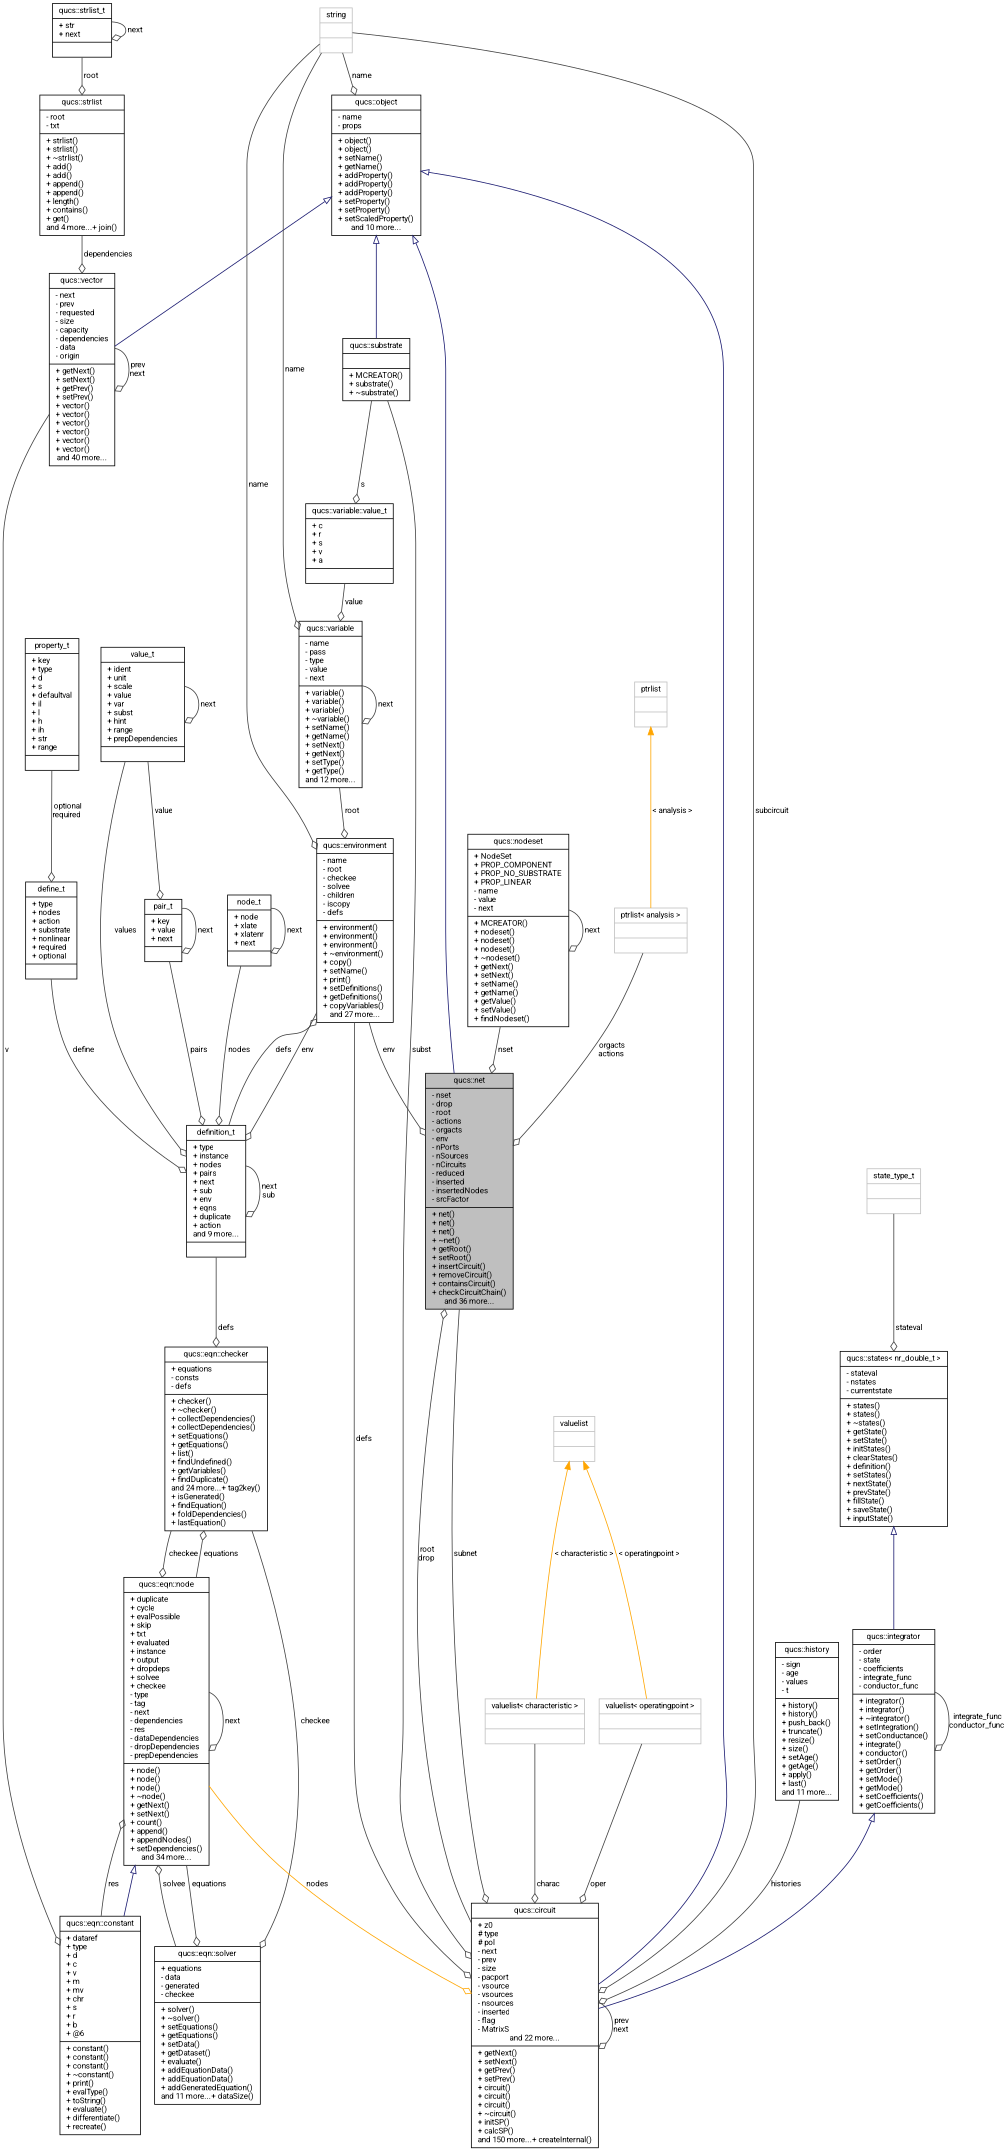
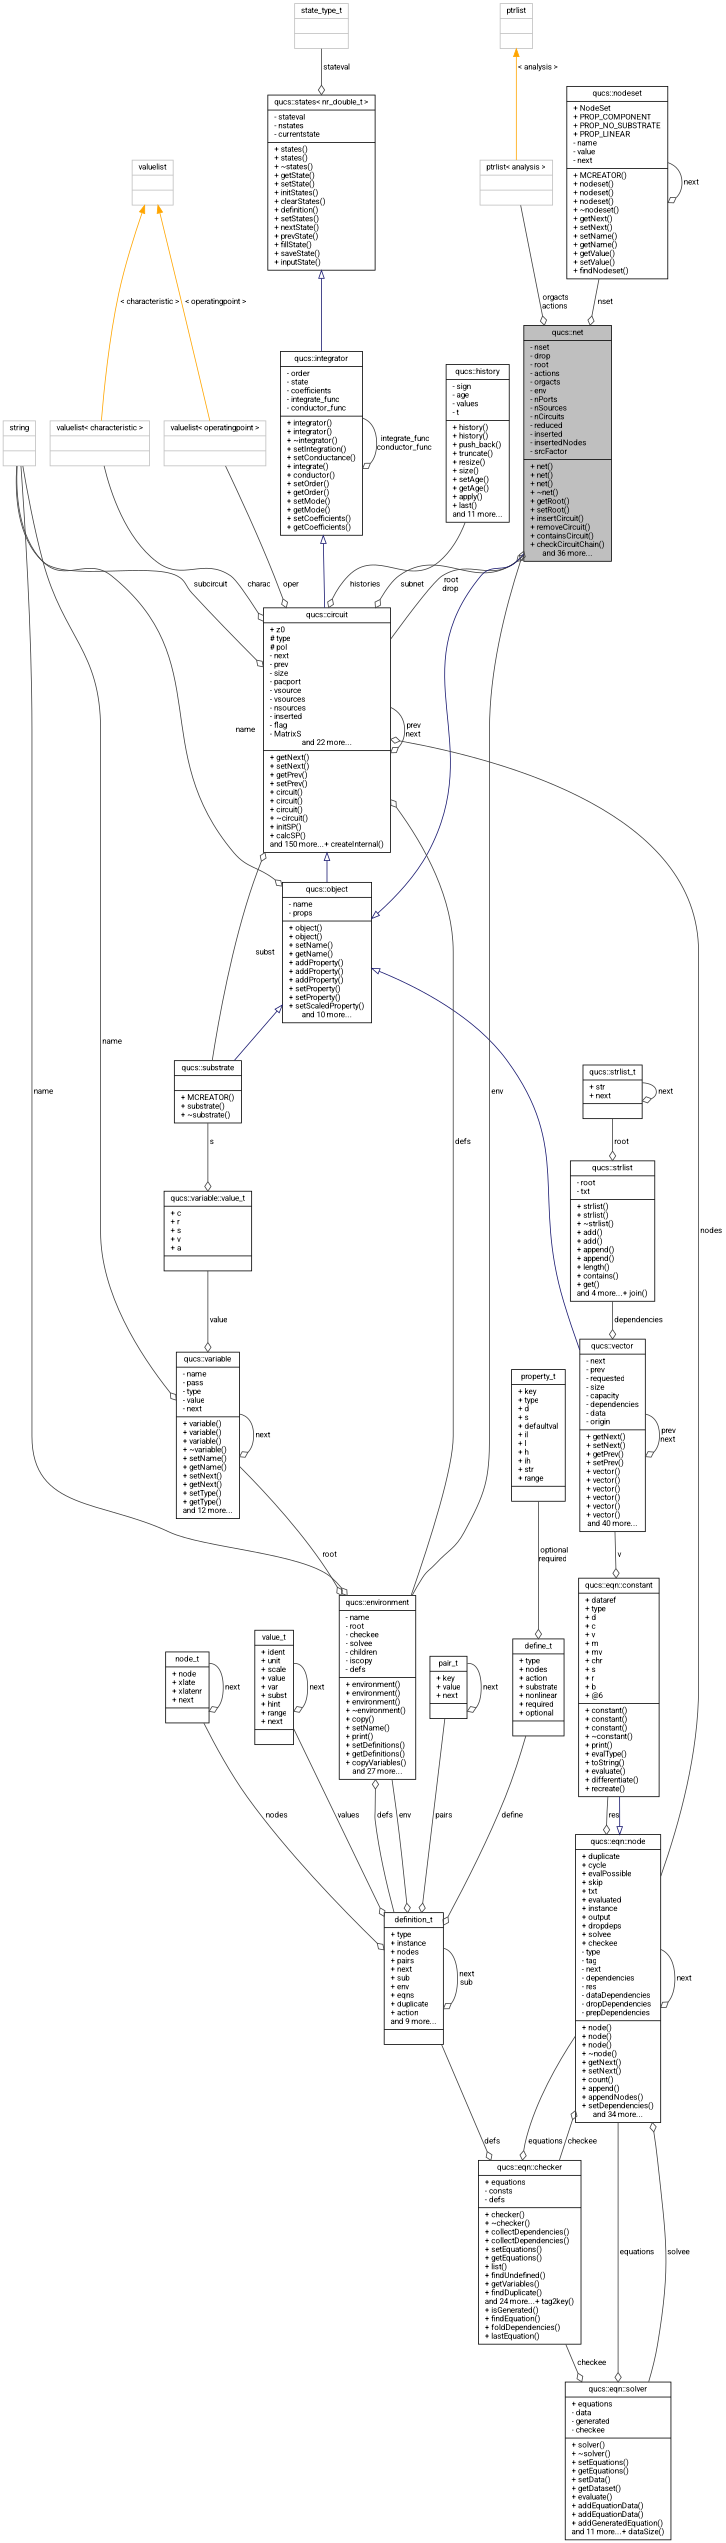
(143, 739) -> (272, 1722)
(154, 826) -> none
(723, 1009) -> (327, 871)
(324, 1902) -> (699, 1219)
